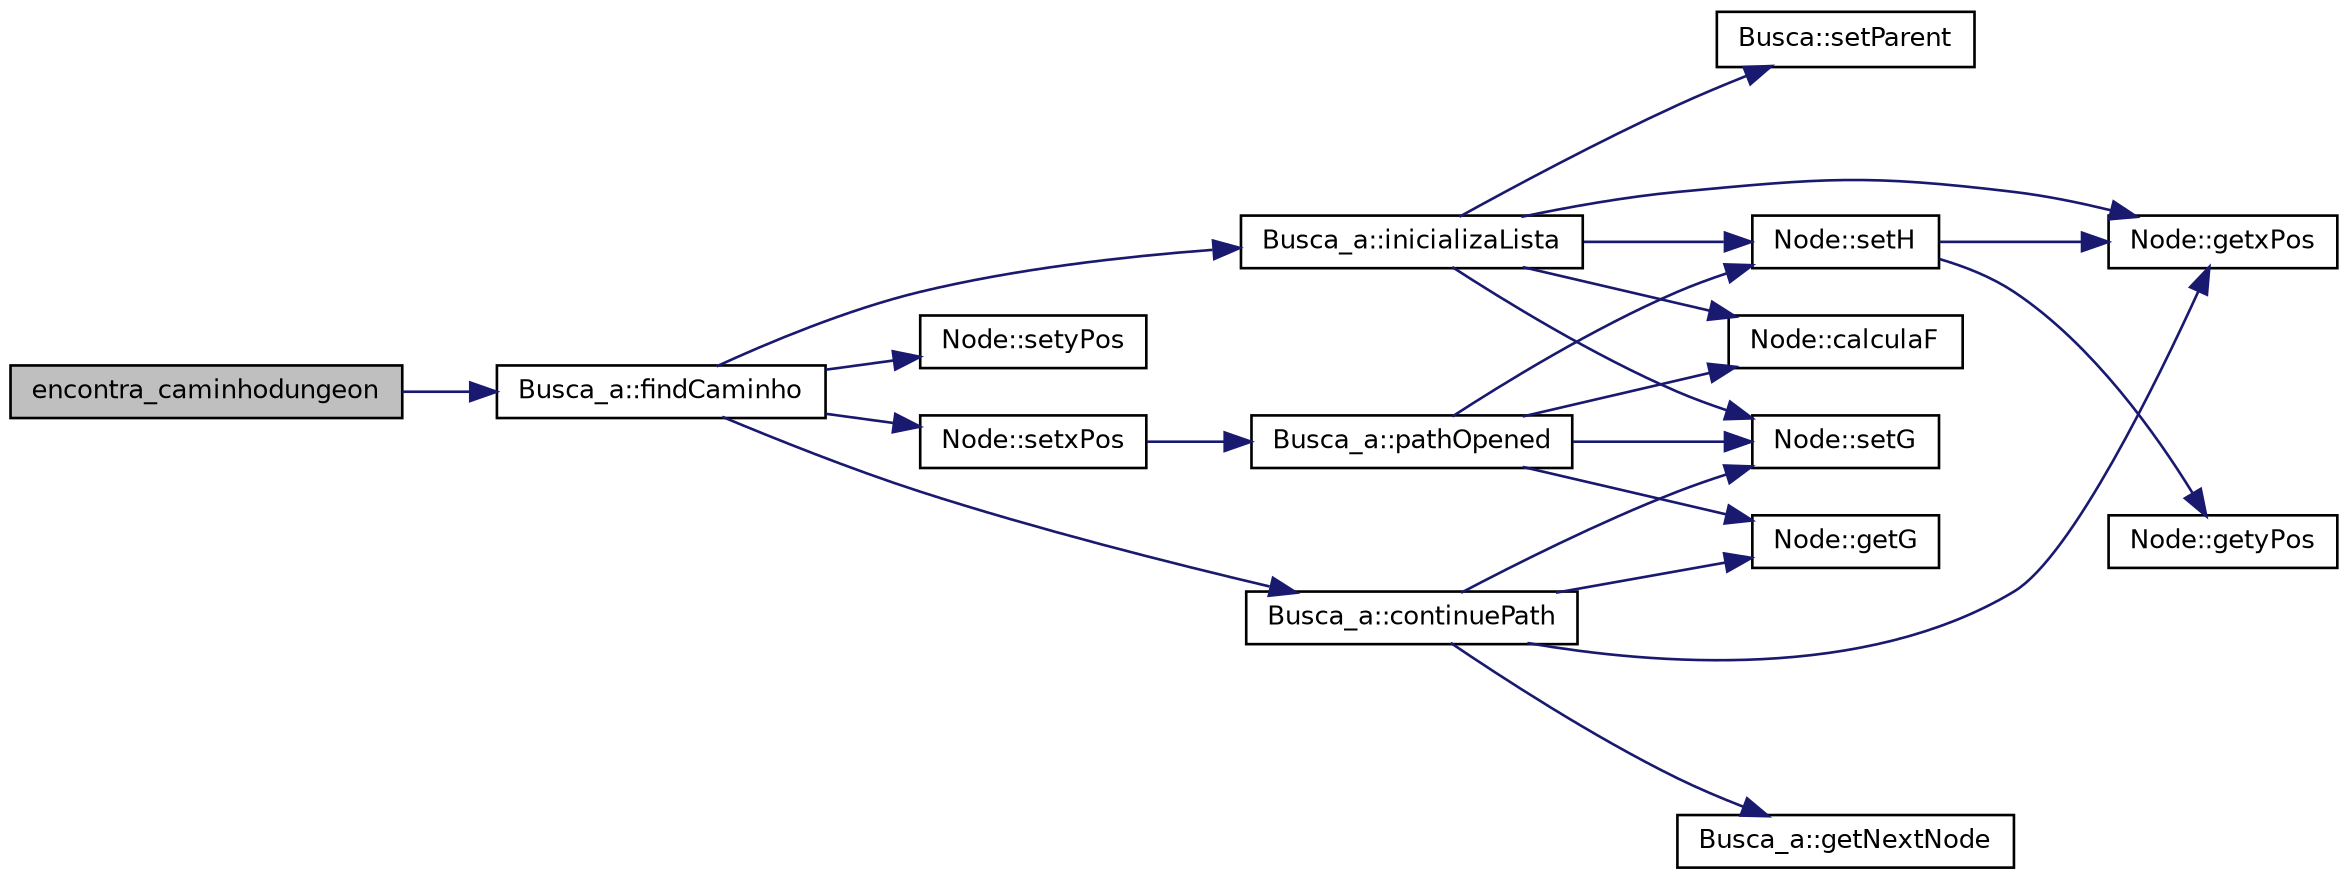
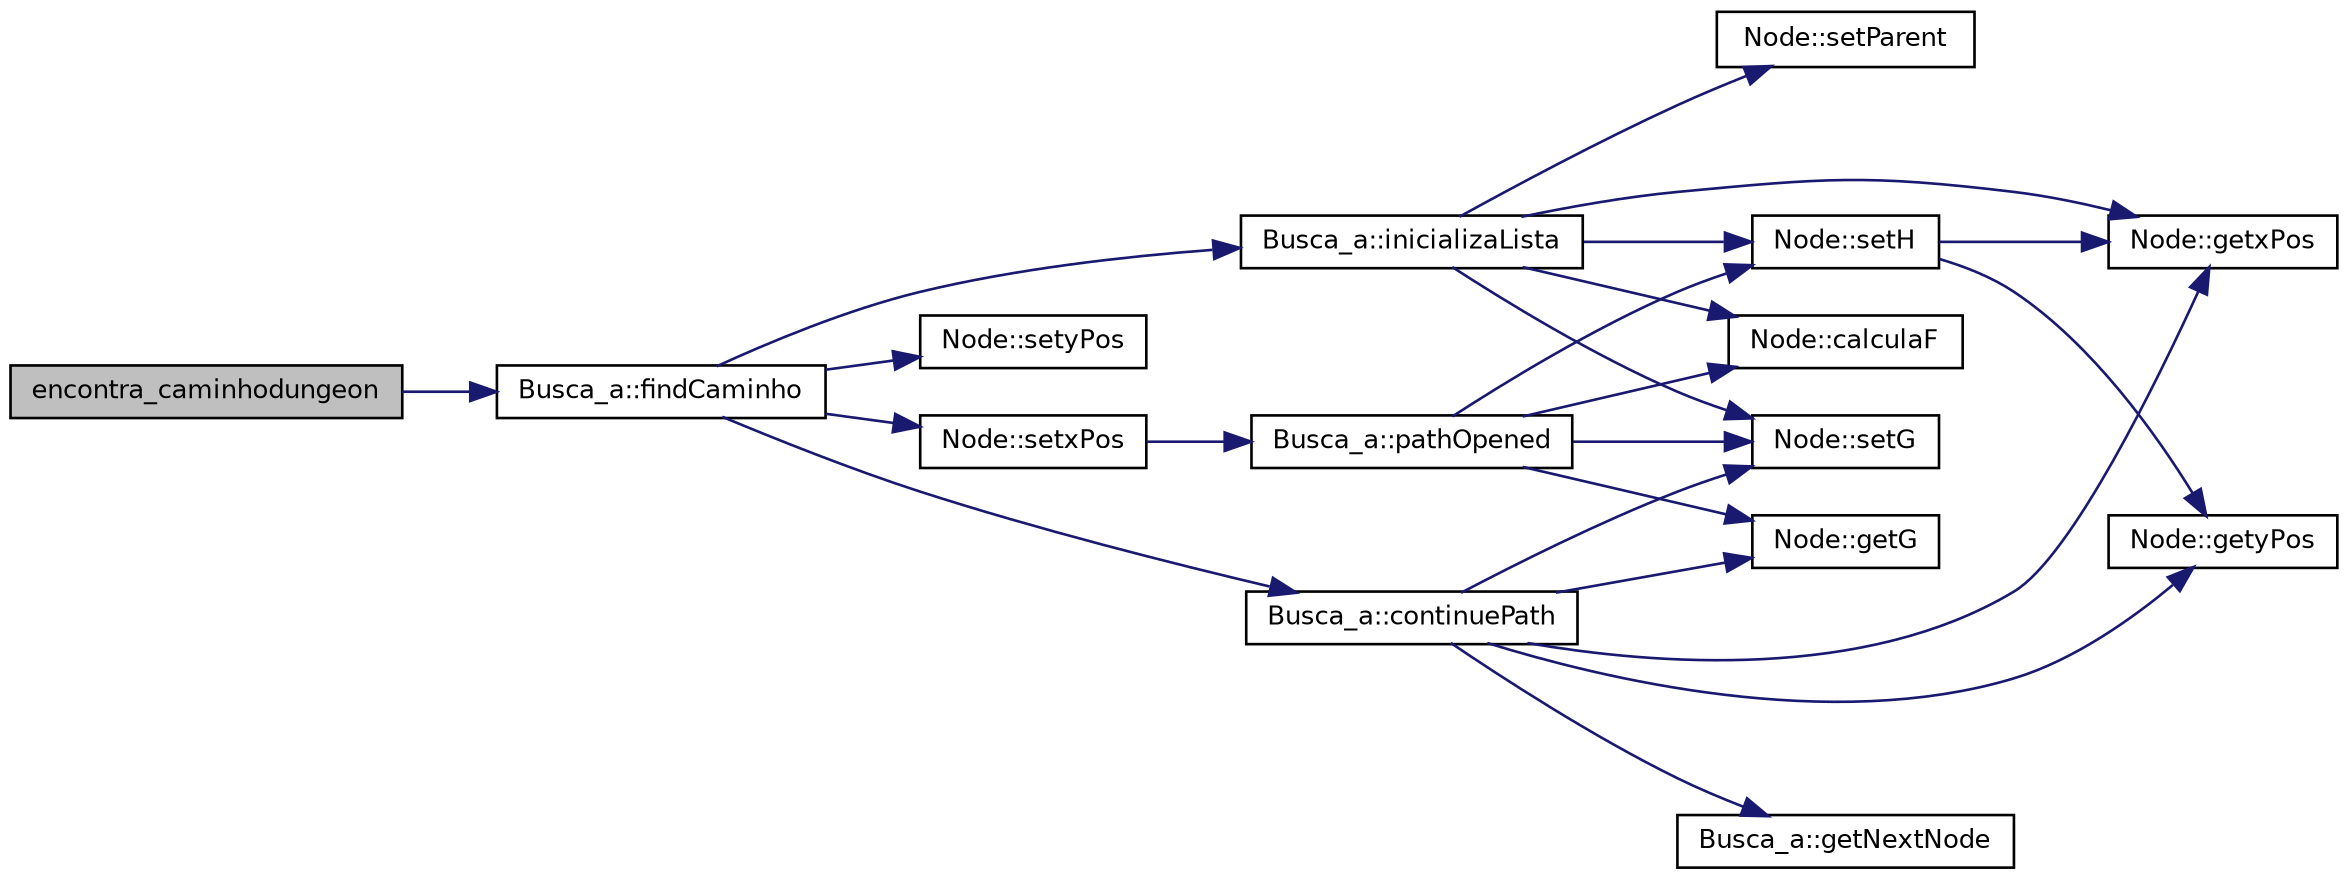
(1846, 39) -> (1846, 39)
none -> (1841, 701)
